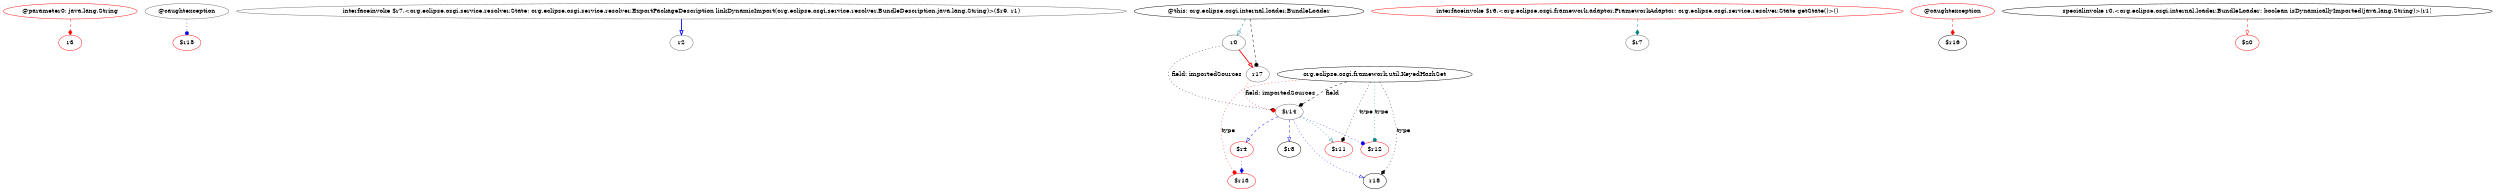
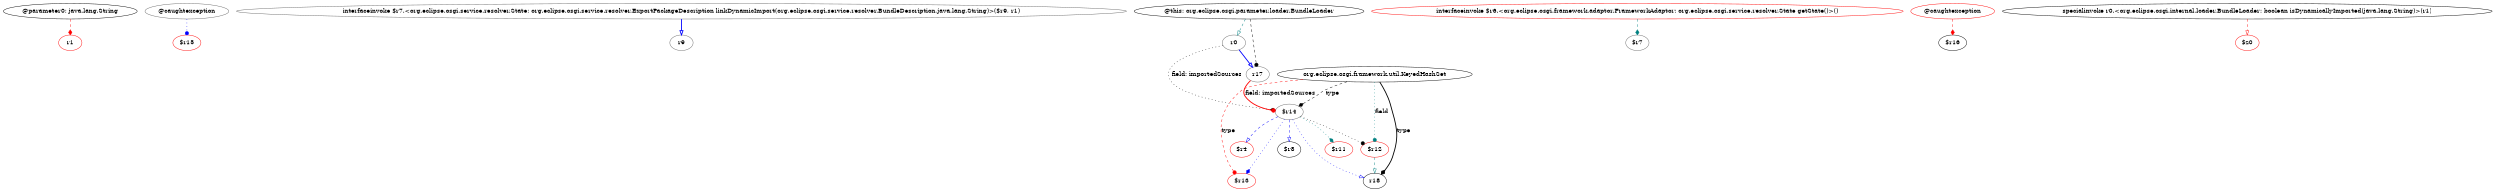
(70, 11) -> (70, 11)
(1249, 11) -> (1249, 11)
(70, 43) -> (70, 43)
(681, 43) -> (681, 43)
(1244, 57) -> (1244, 57)
(1332, 93) -> (1332, 93)
(1232, 100) -> (1232, 100)
(1249, 101) -> (1249, 101)
(1357, 109) -> none
(1382, 112) -> (1382, 112)
(1316, 126) -> (1316, 126)
(1396, 126) -> (1396, 126)
(1331, 129) -> (1331, 129)
(1242, 163) -> (1267, 144)
none -> (1375, 163)
